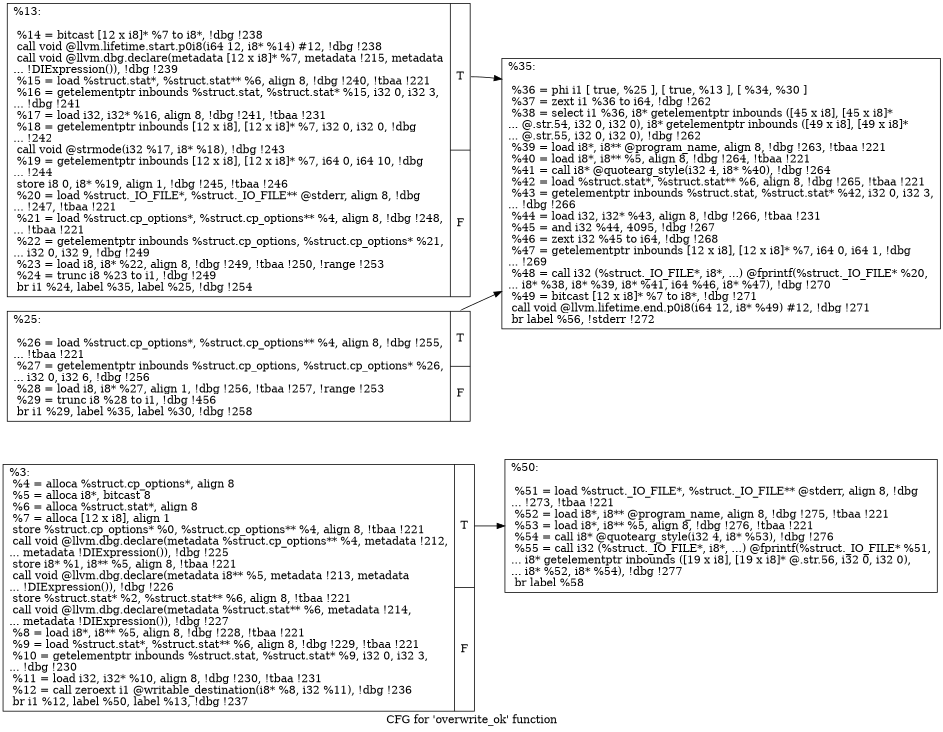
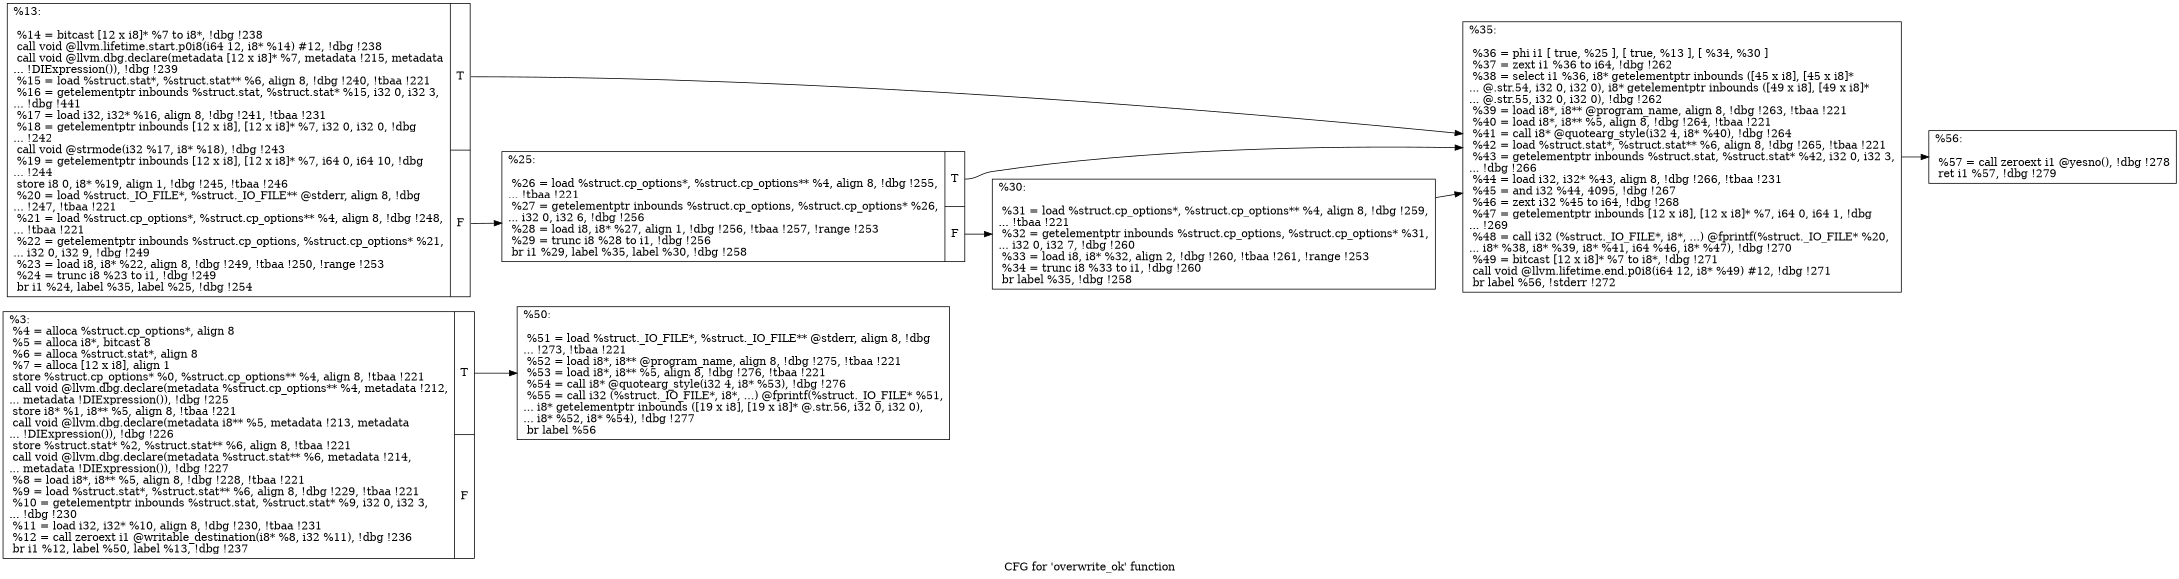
(47, 104) -> (47, 104)
none -> (2053, 157)
none -> (482, 223)
none -> (1214, 234)
(115, 401) -> (610, 241)
(548, 583) -> (560, 430)
